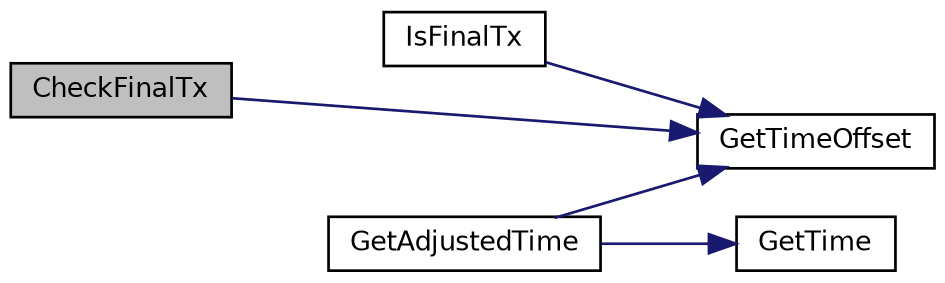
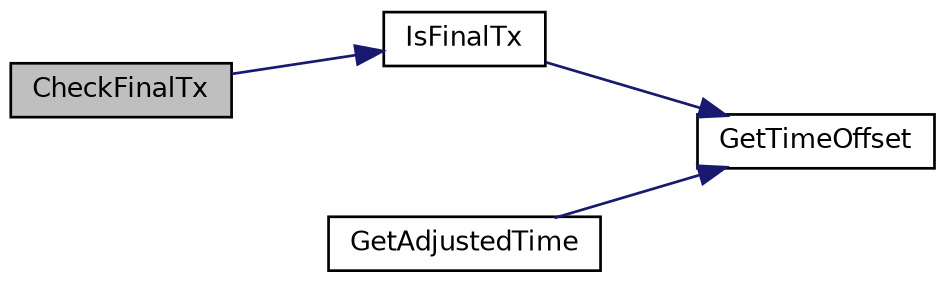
(451, 114) -> (293, 65)
(816, 244) -> none
